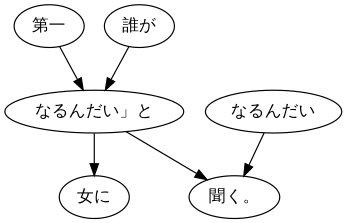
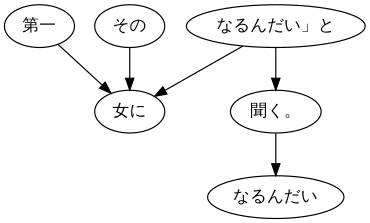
none -> (130, 26)
(139, 26) -> none
(69, 63) -> (80, 65)
(257, 149) -> (276, 149)
